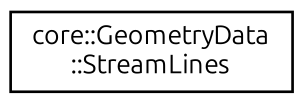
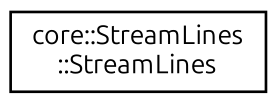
(152, 52) -> (138, 52)
